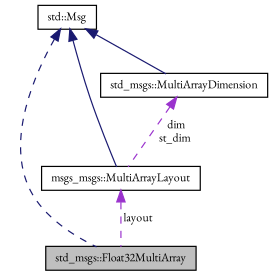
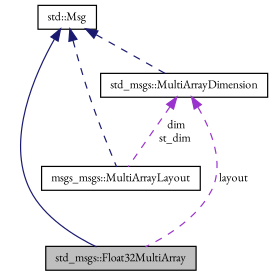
(131, 54) -> (131, 54)
(92, 105) -> (92, 105)
(21, 156) -> (21, 156)
(121, 224) -> (211, 191)
